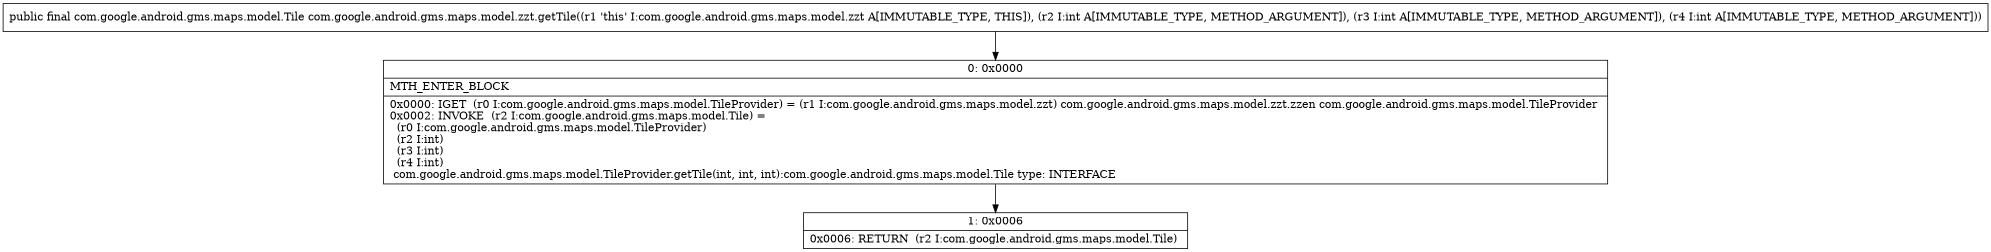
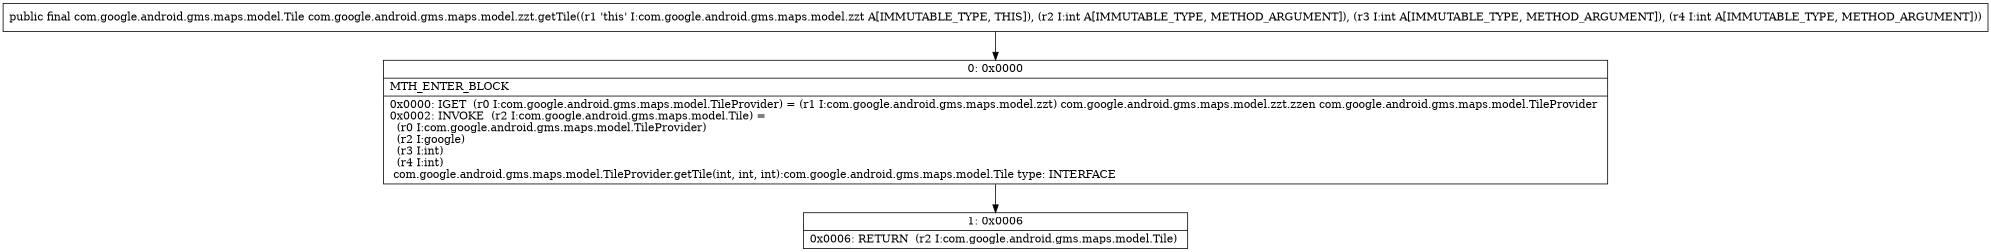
(417, 140) -> (427, 140)
